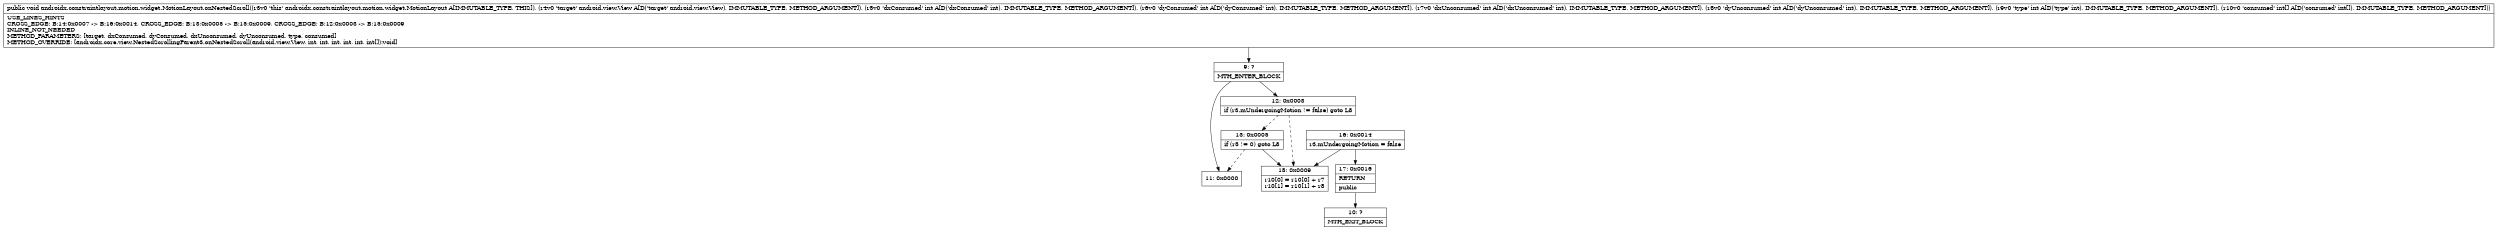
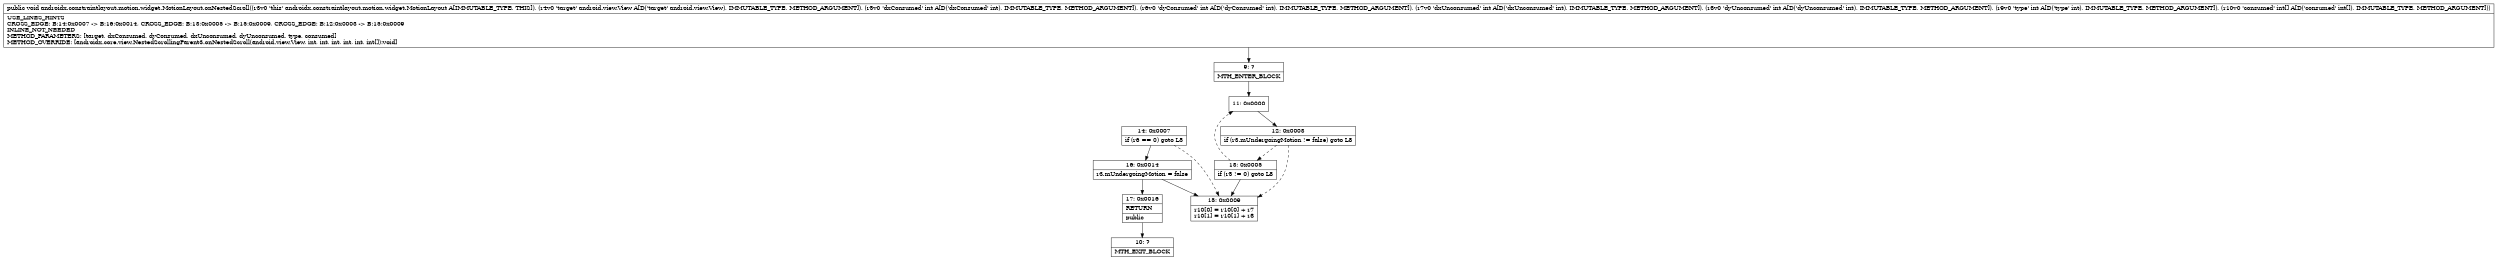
(1267, 88) -> (1266, 118)
none -> (1154, 136)
